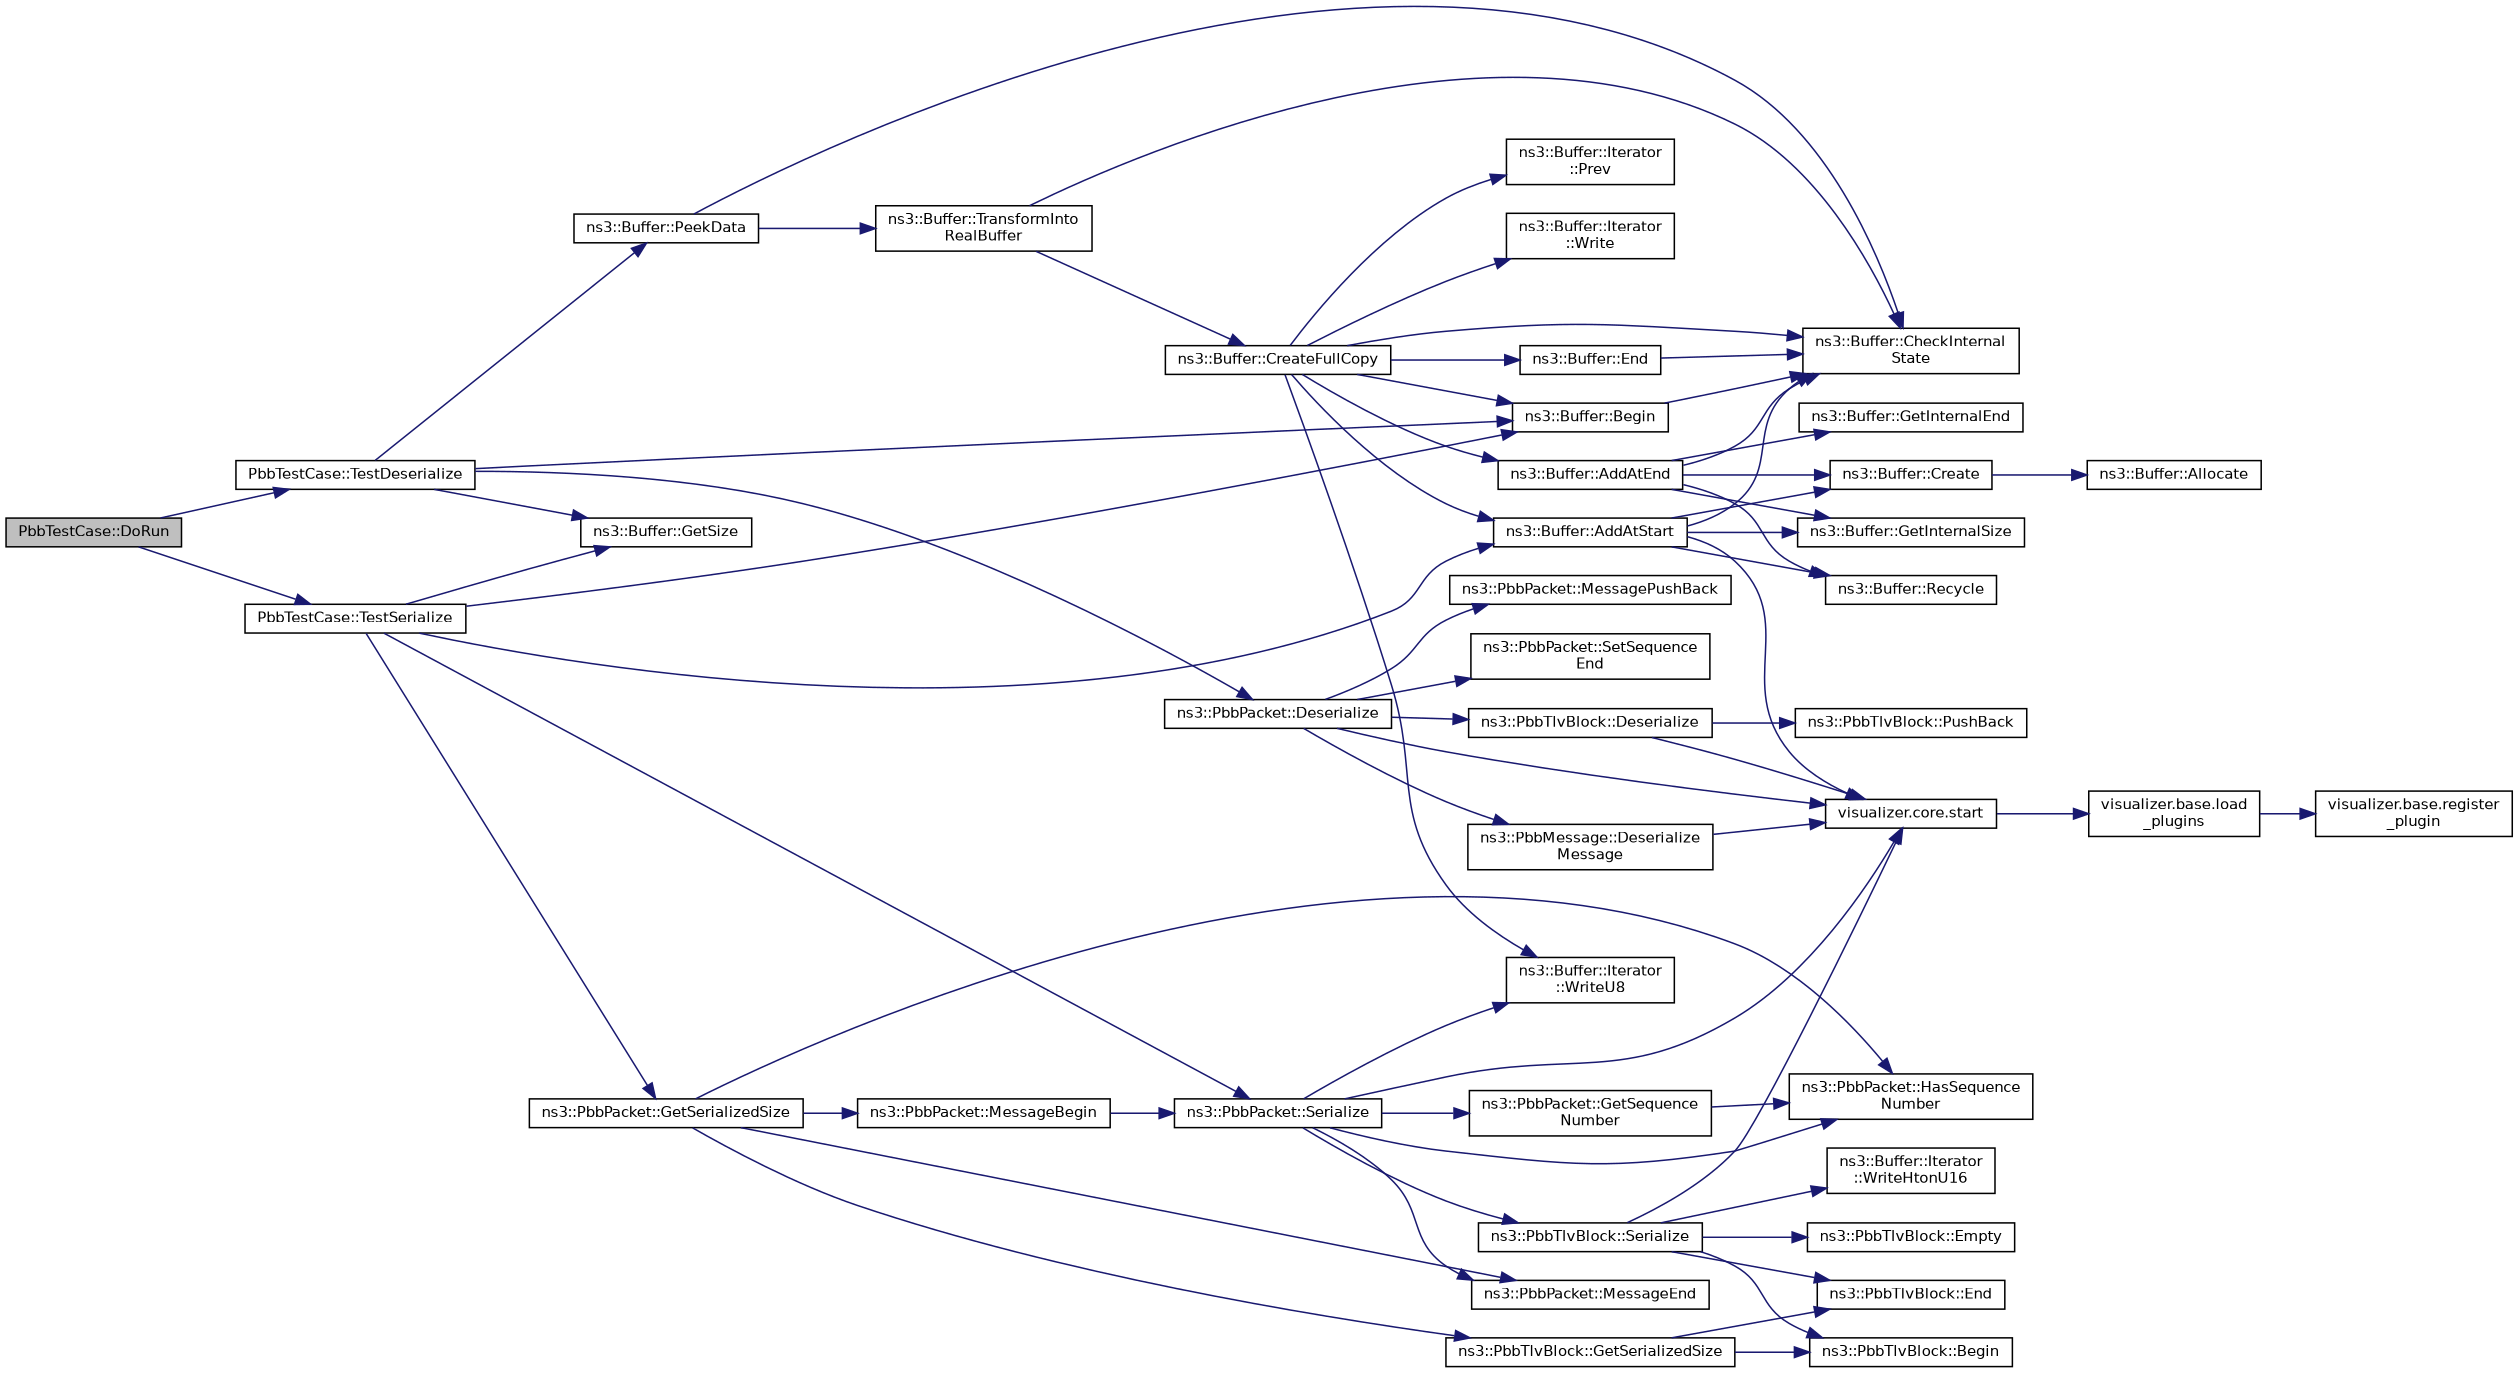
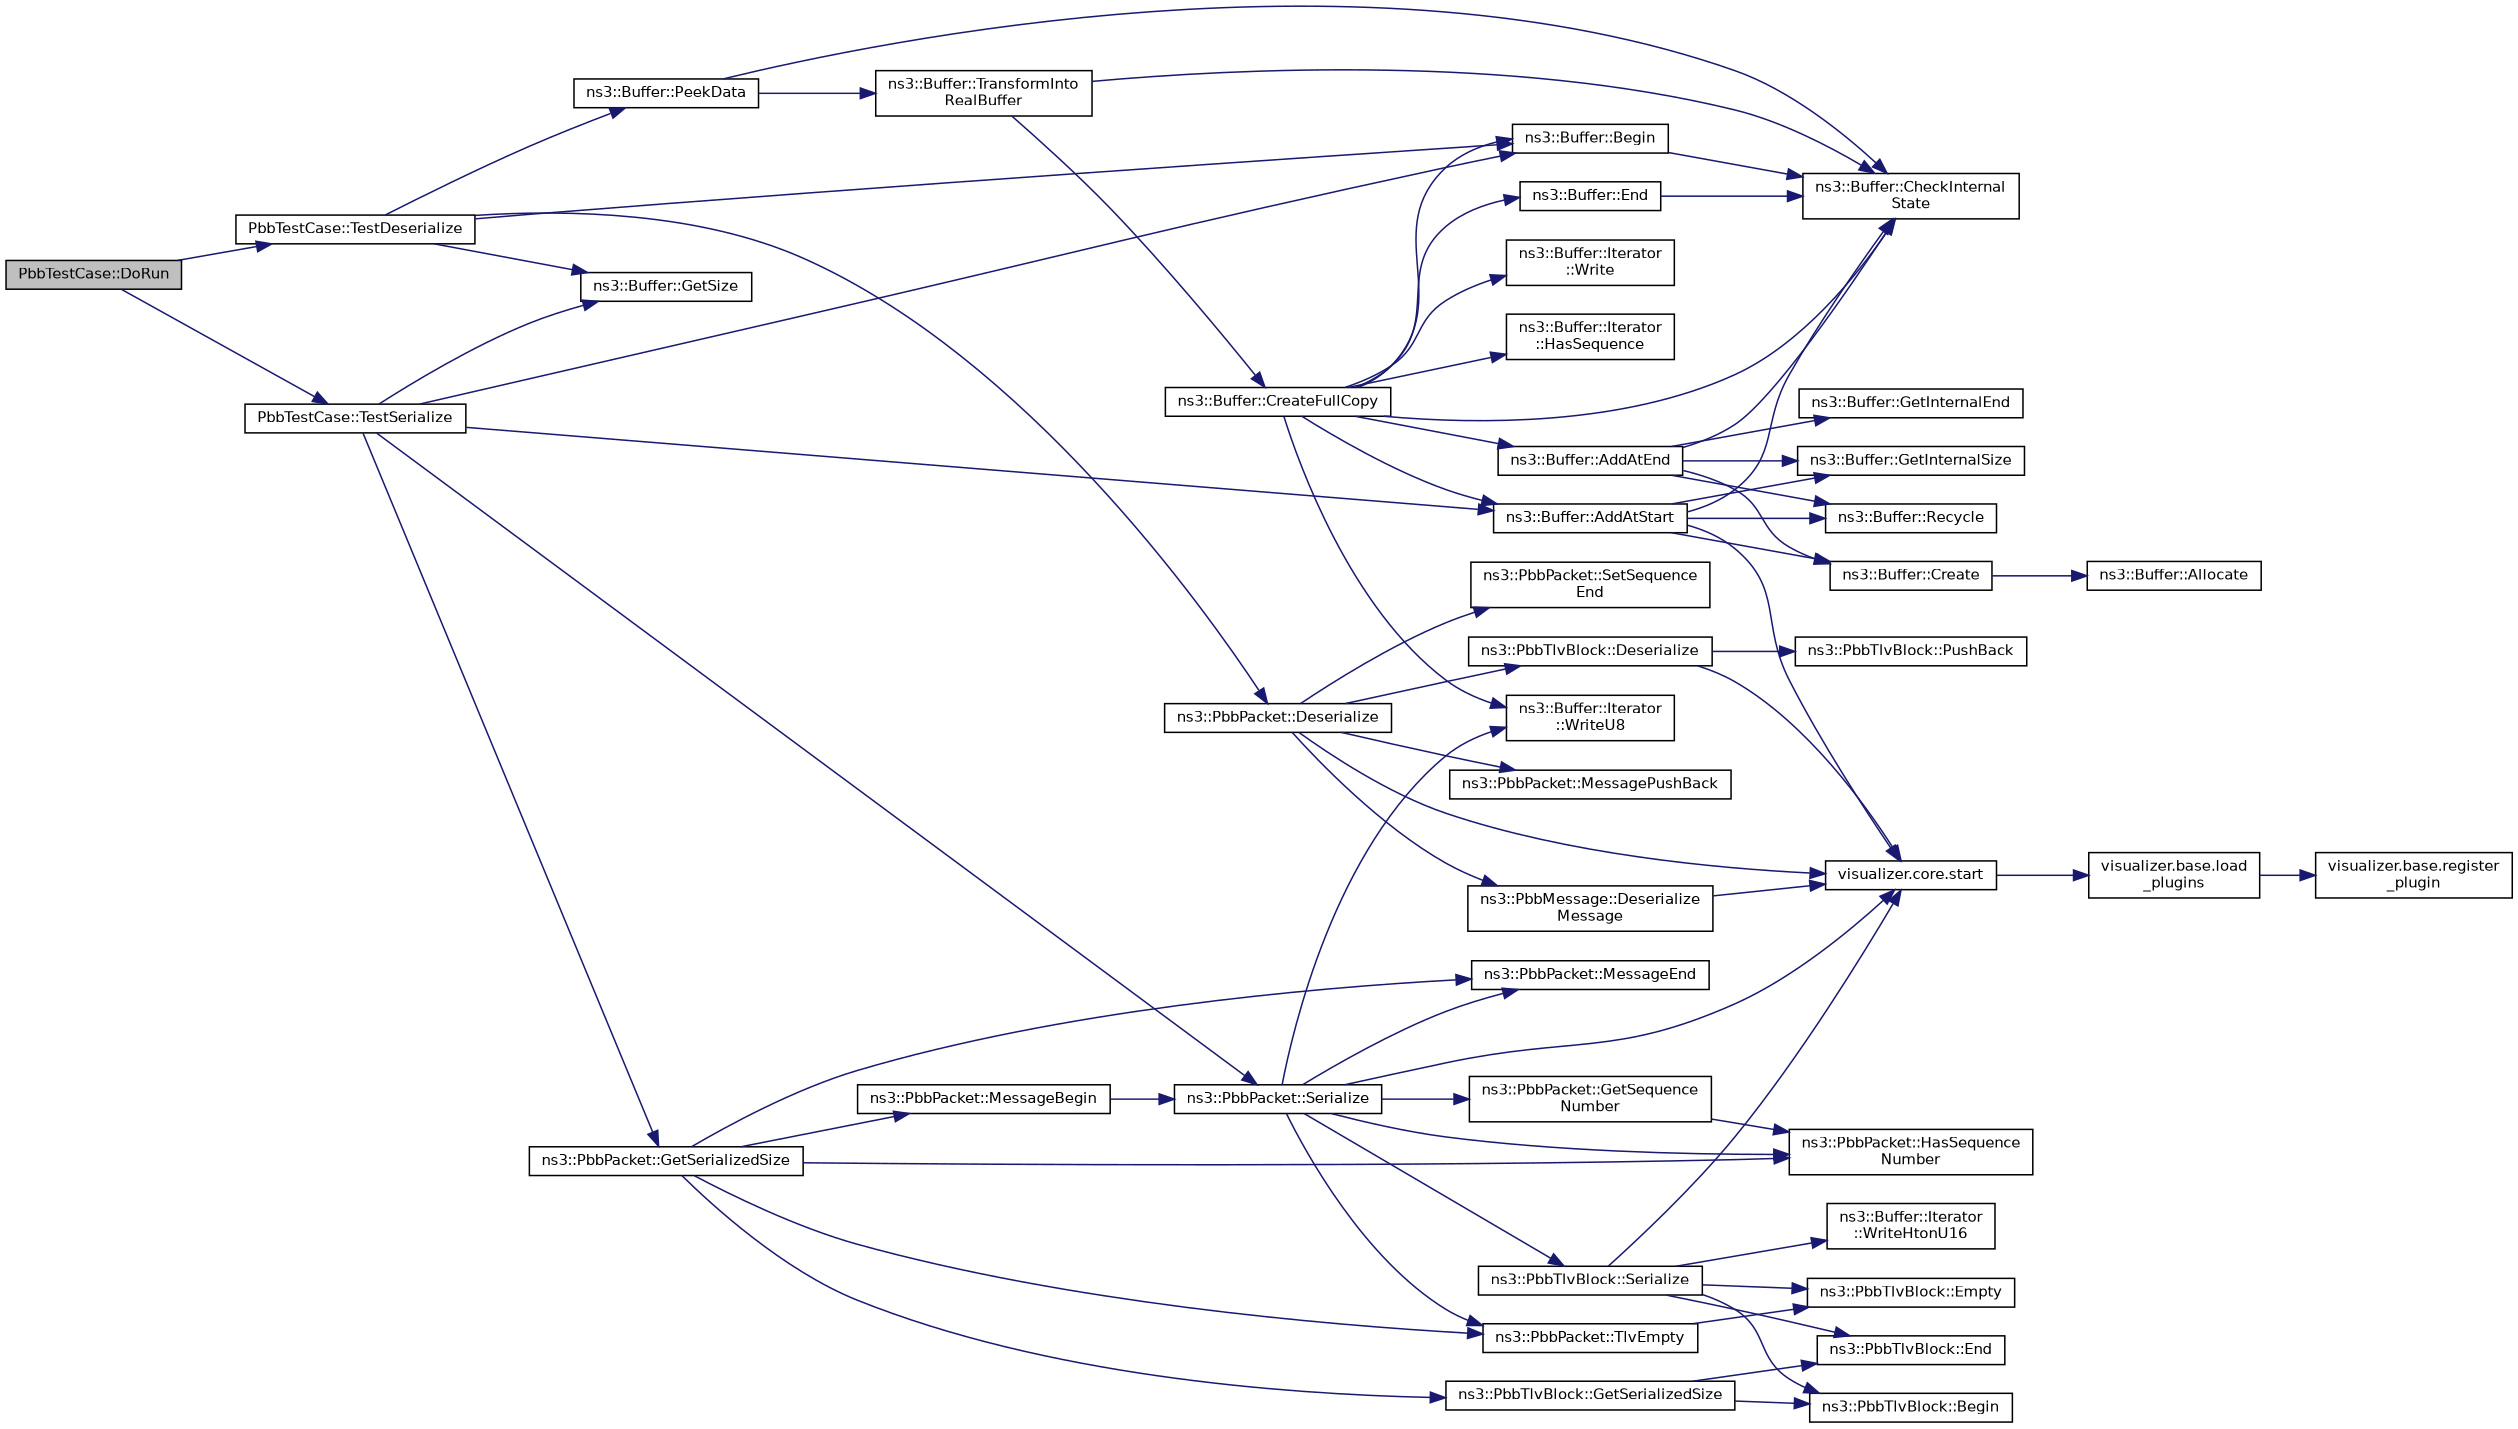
(1590, 162) -> (1590, 337)
none -> (1590, 1338)
